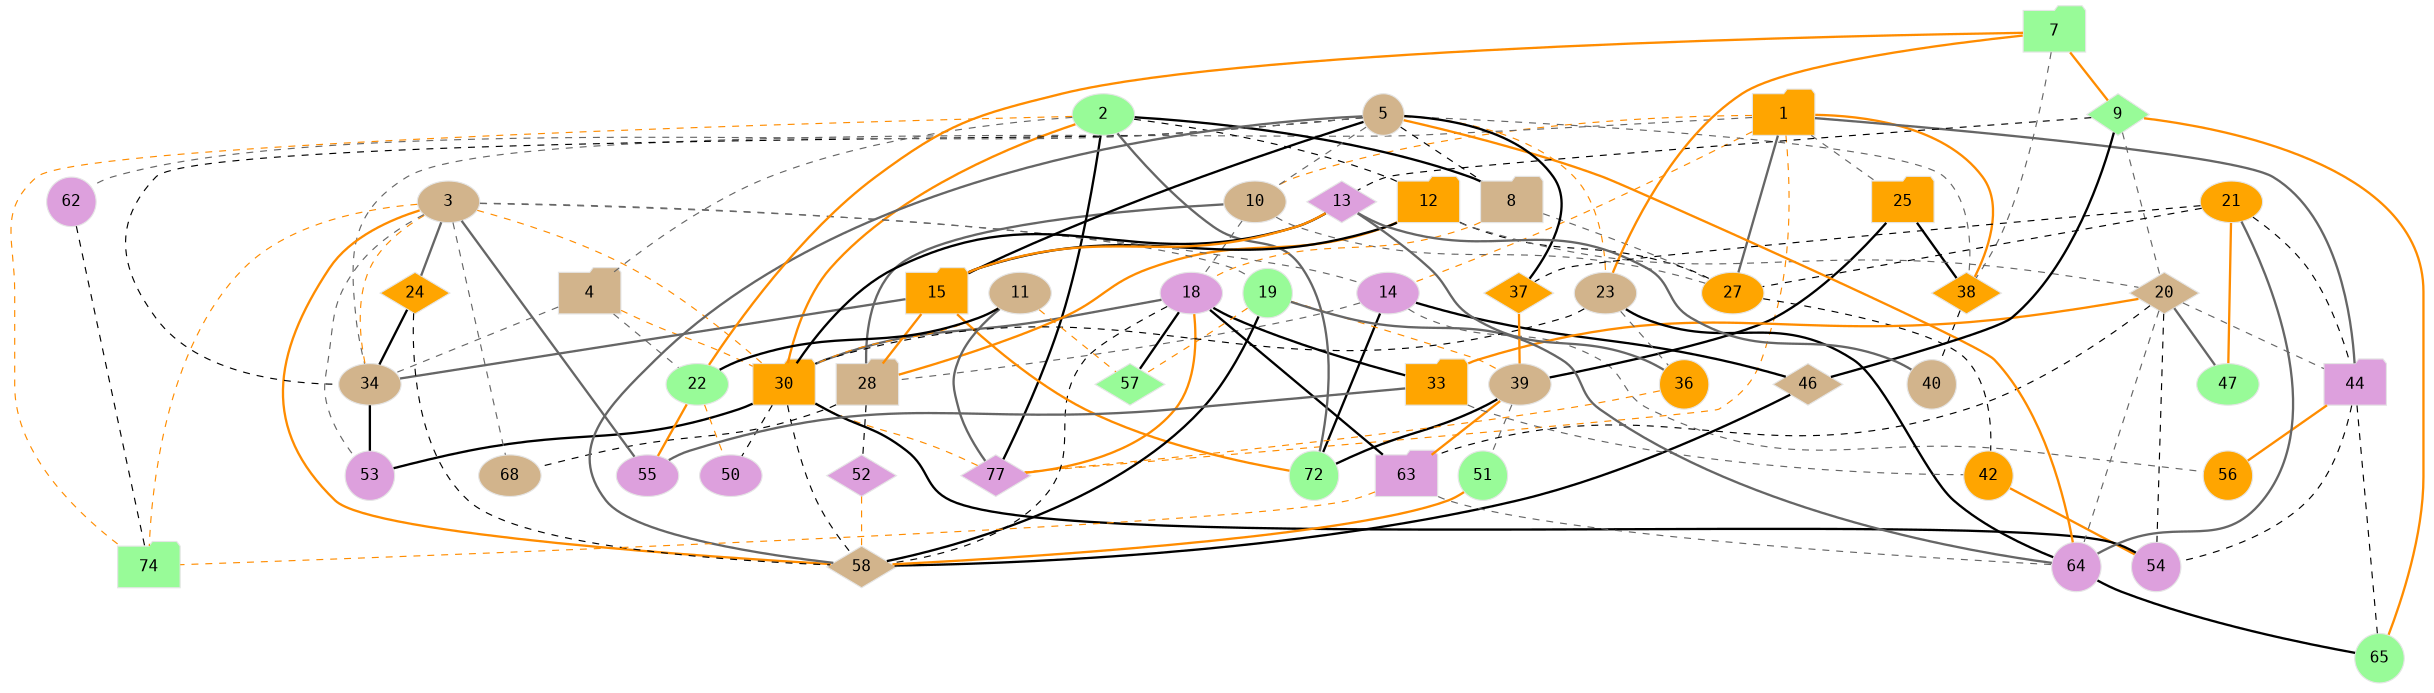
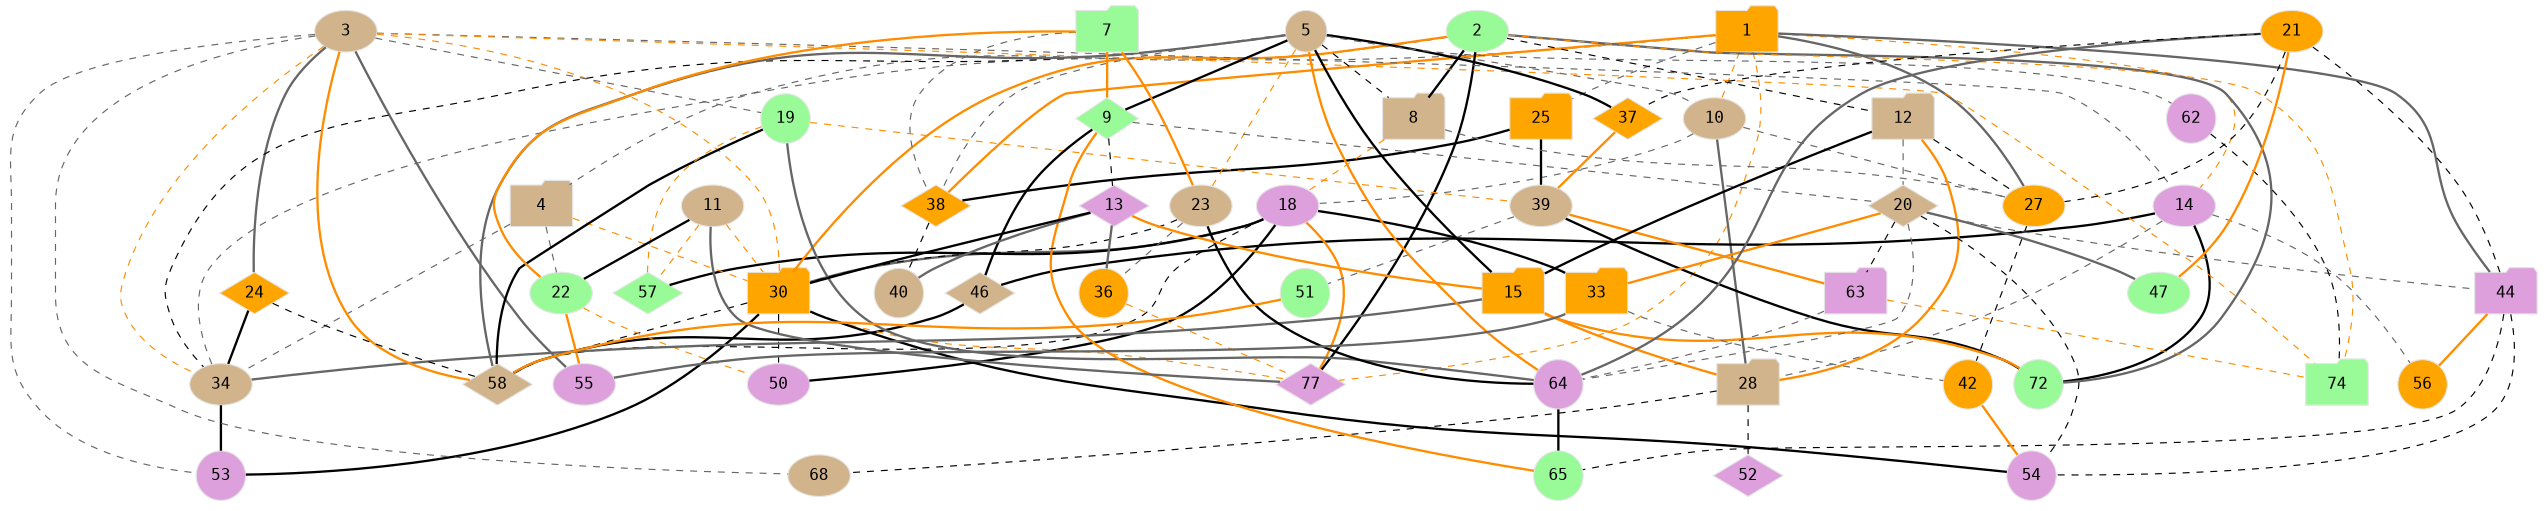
none -> (1215, 72)
(1428, 202) -> (1903, 119)
(1296, 382) -> (949, 366)
(862, 521) -> none
